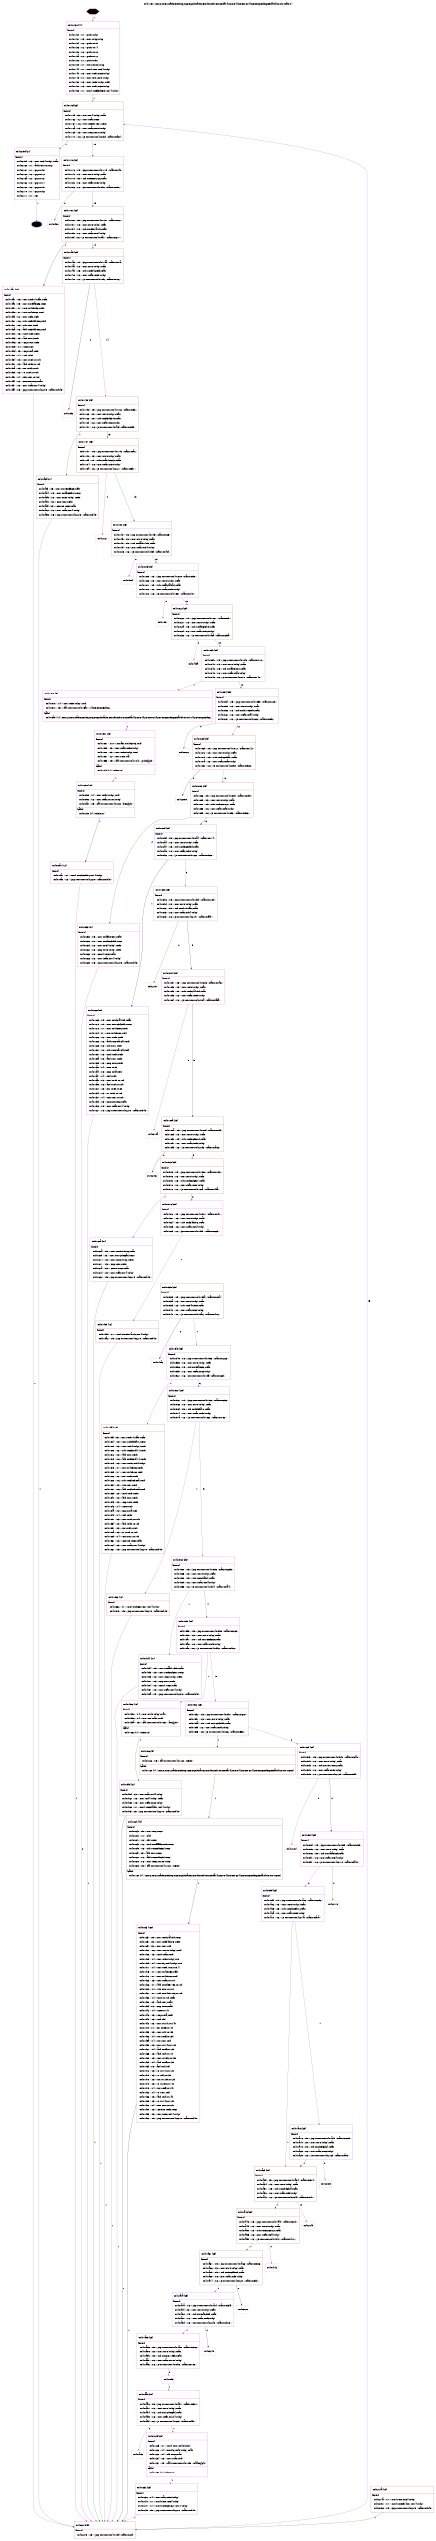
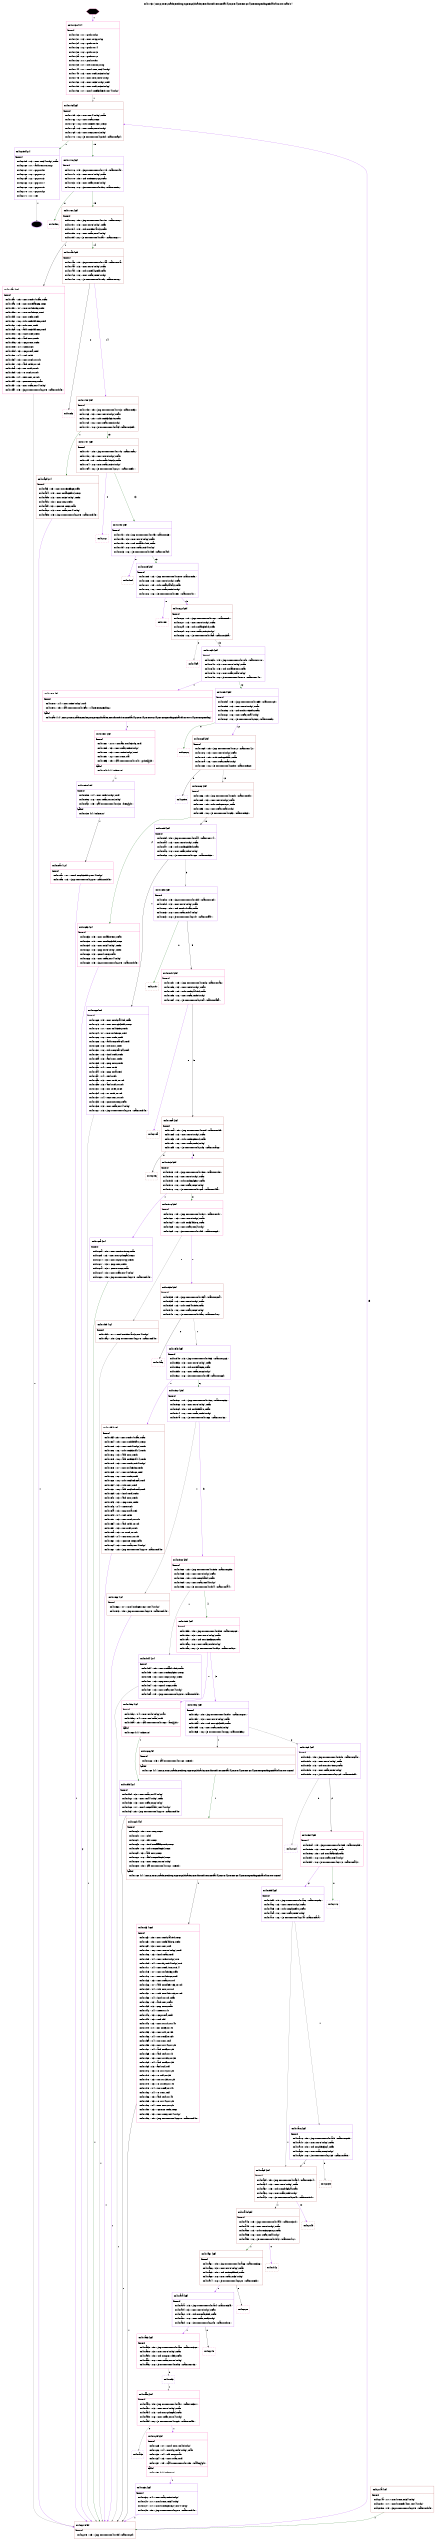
none -> (192, 1259)
